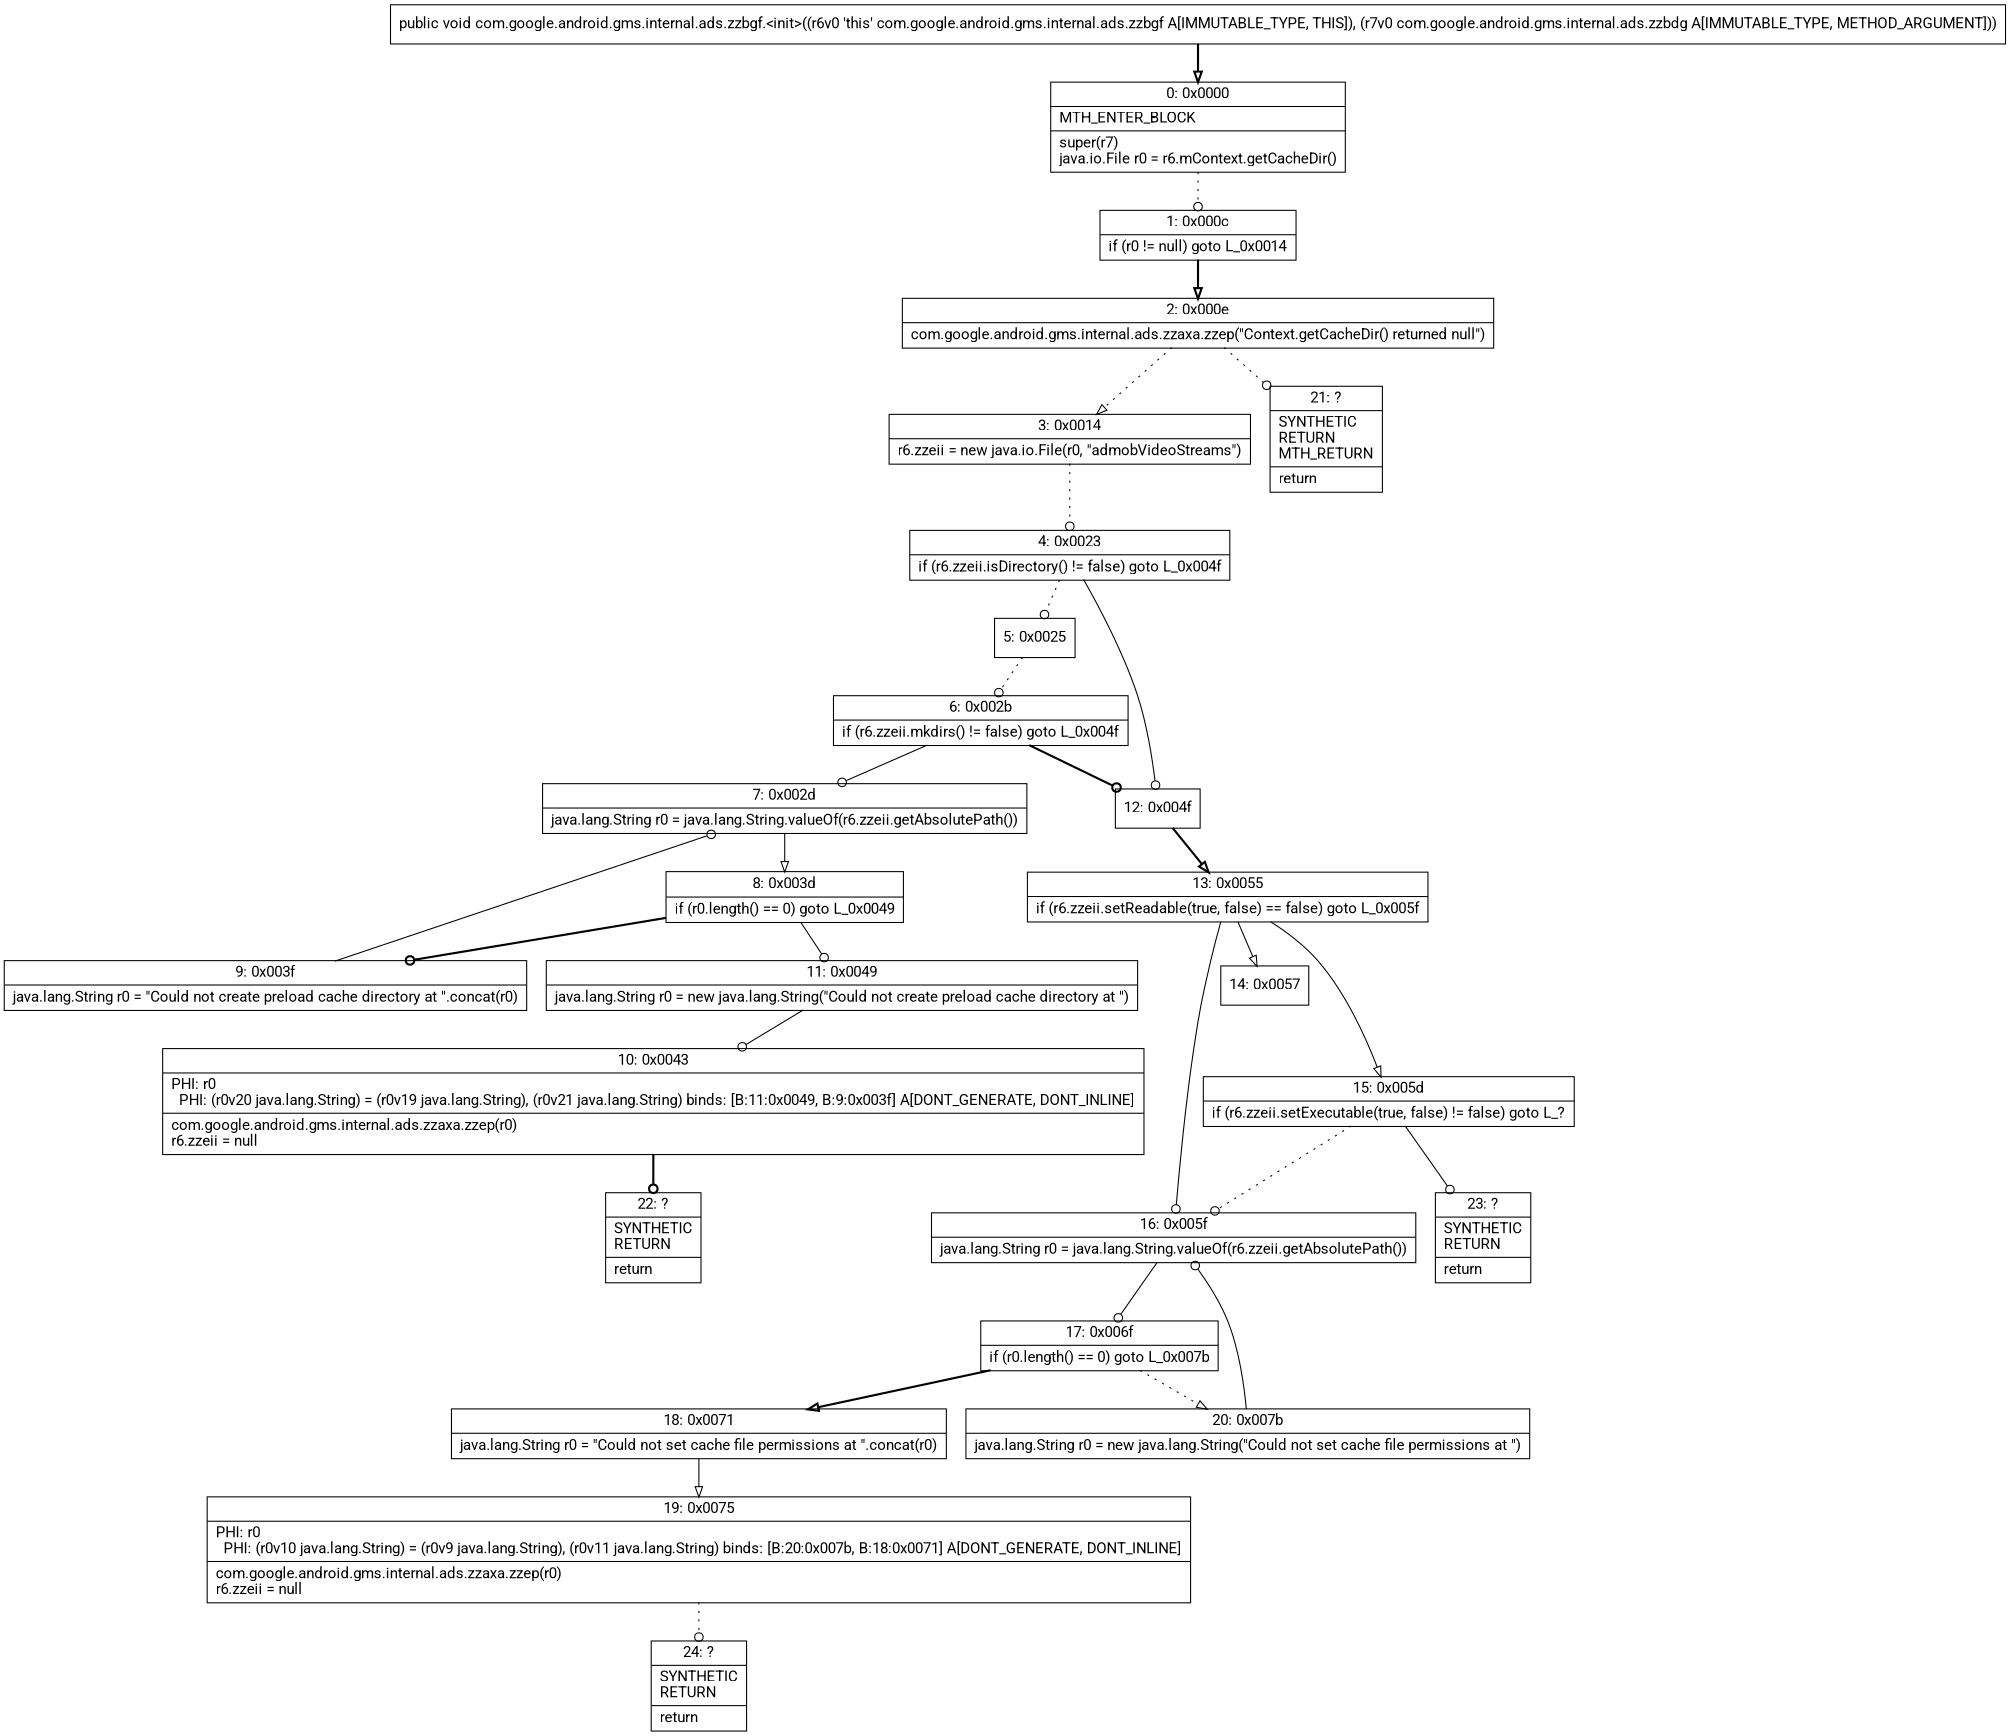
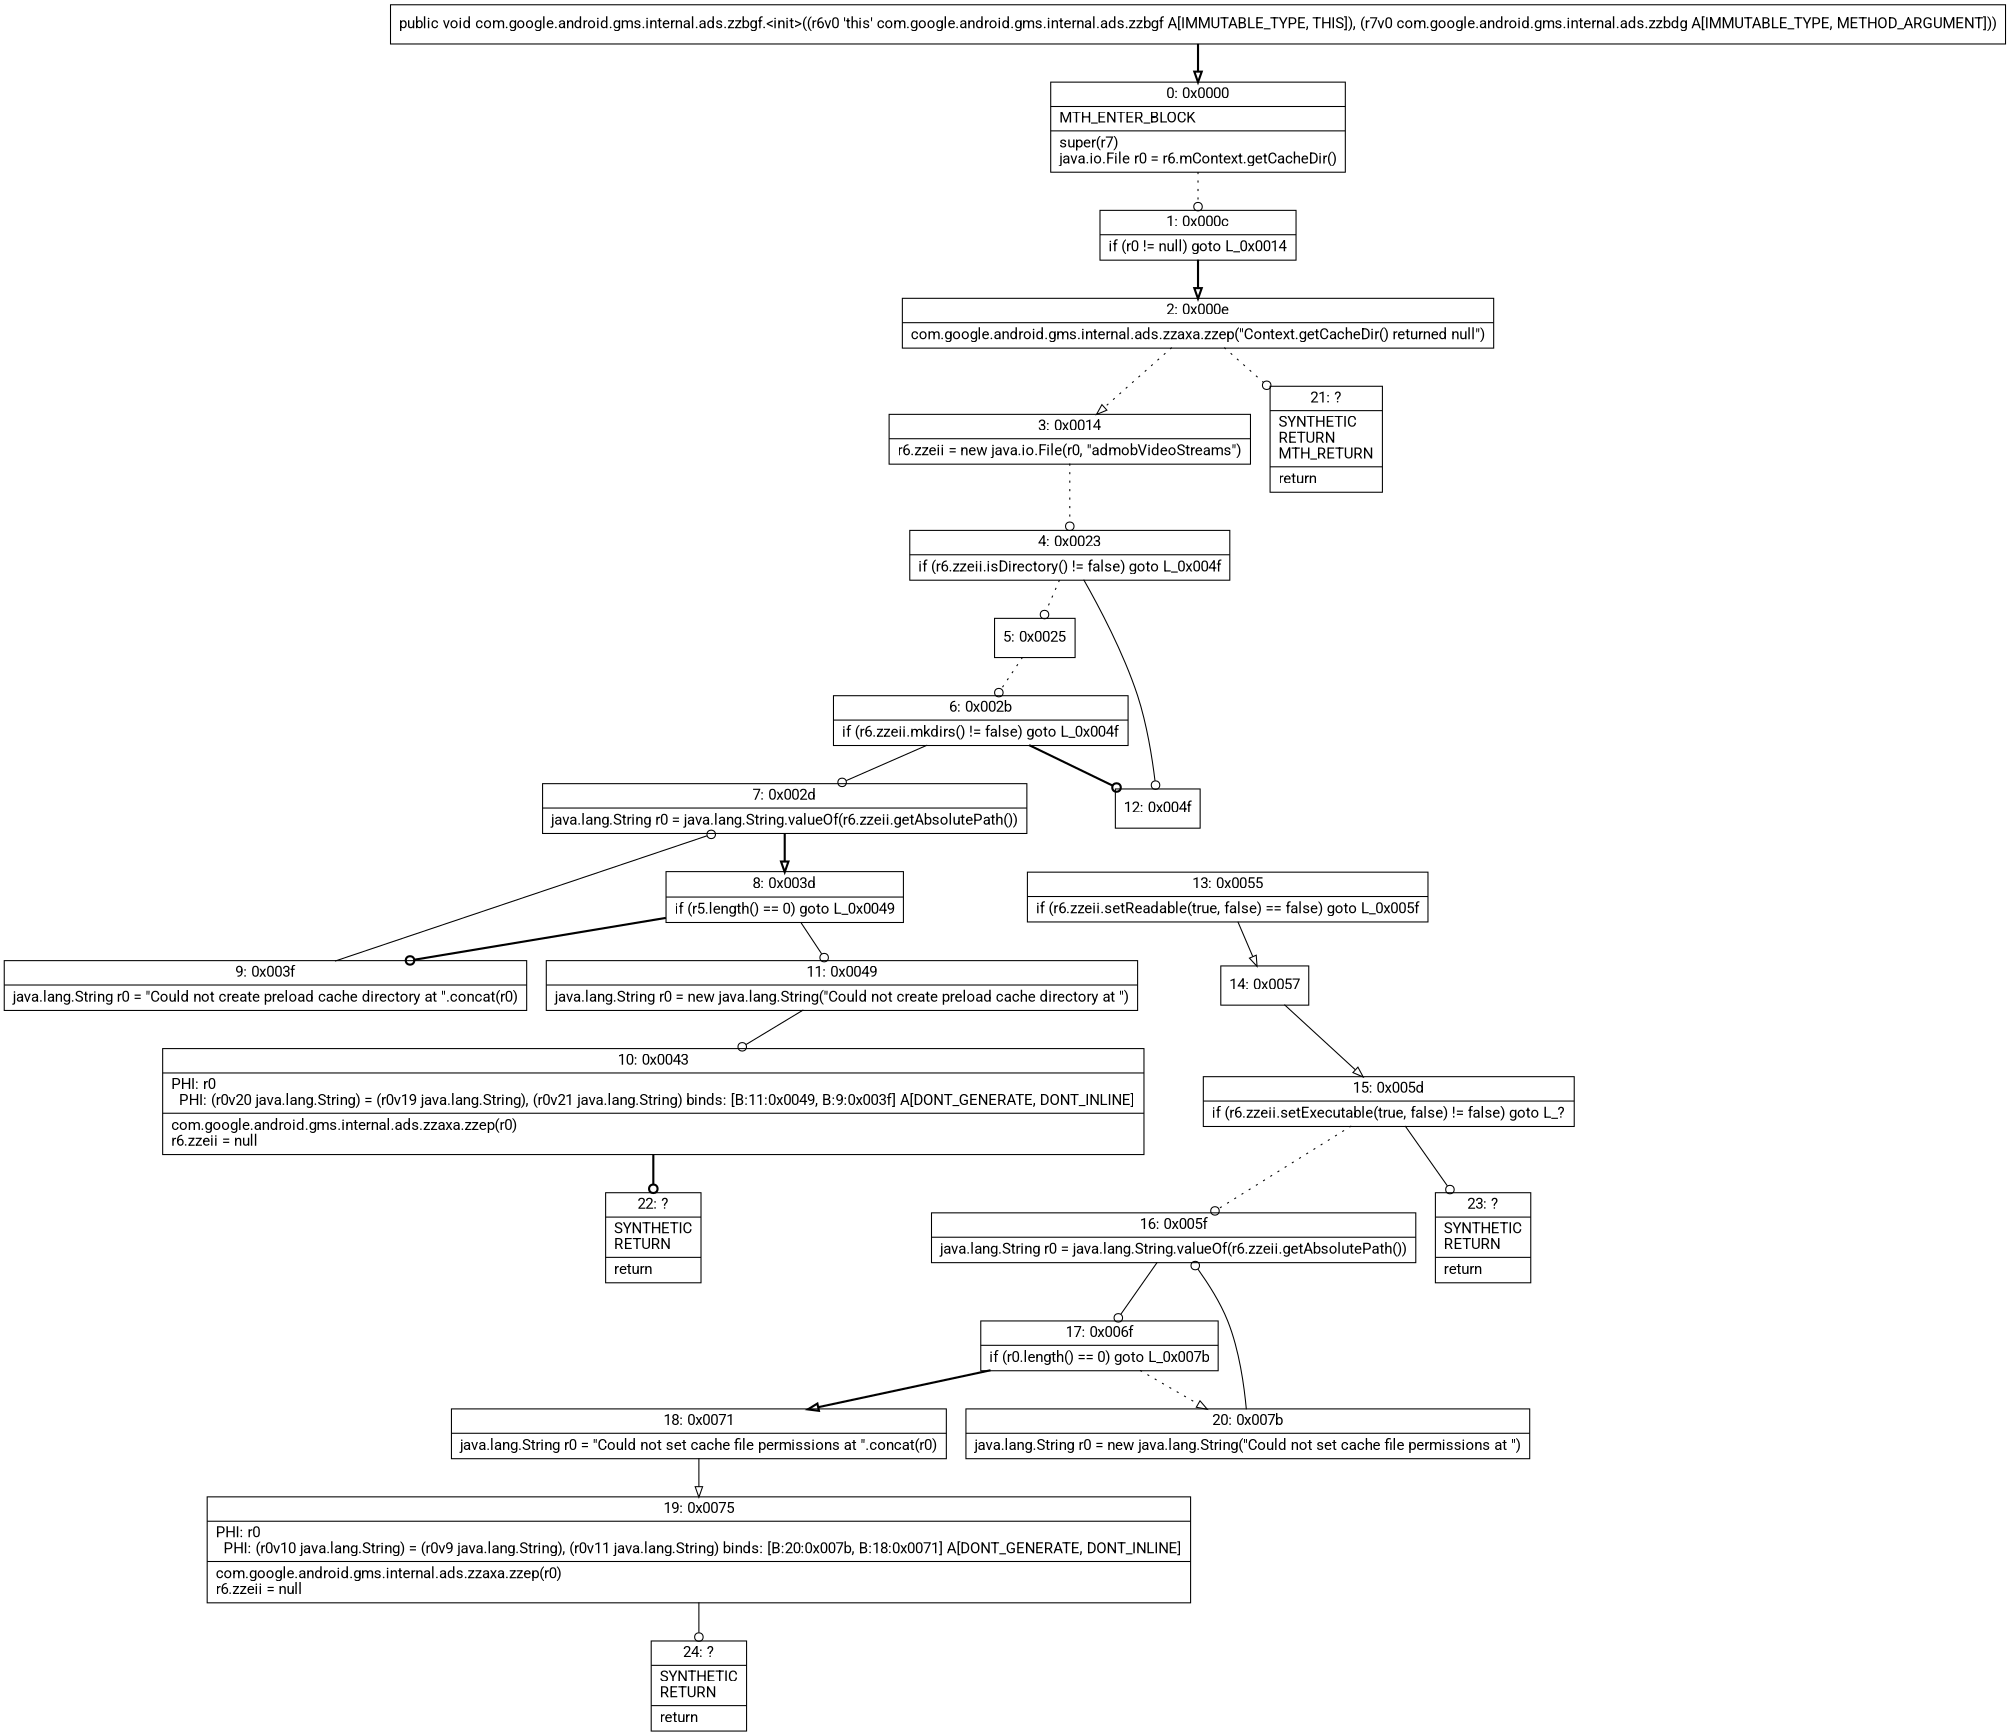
(1187, 846) -> none
(785, 847) -> (785, 847)
(785, 909) -> (785, 909)
(1336, 985) -> (1320, 1037)
(1192, 1062) -> none
(699, 1618) -> (699, 1618)
